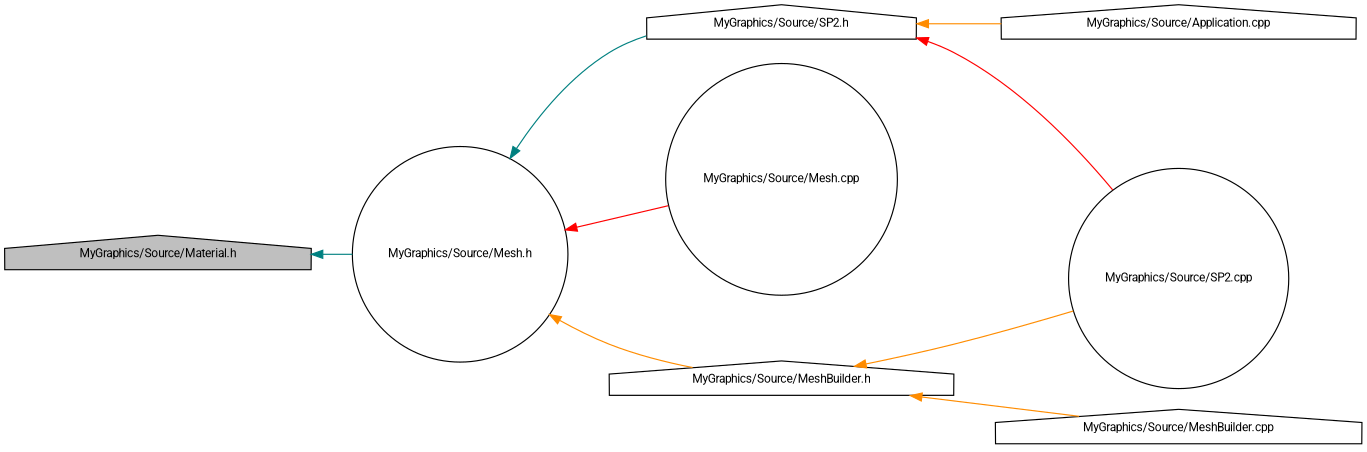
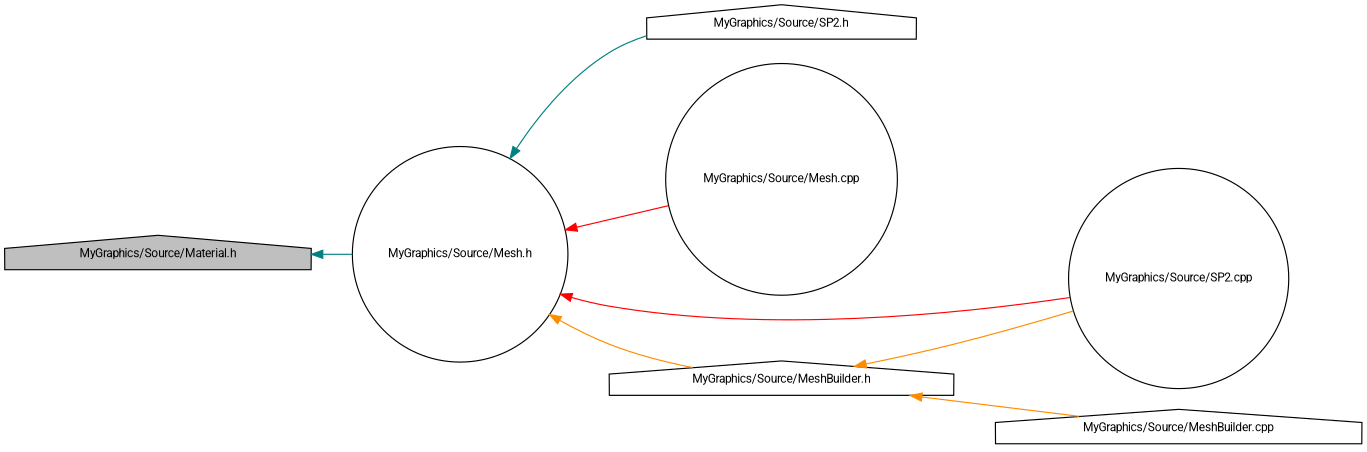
(1179, 24) -> none
(1029, 104) -> (821, 319)
